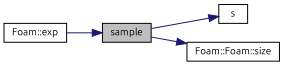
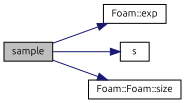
(79, 33) -> (75, 35)
